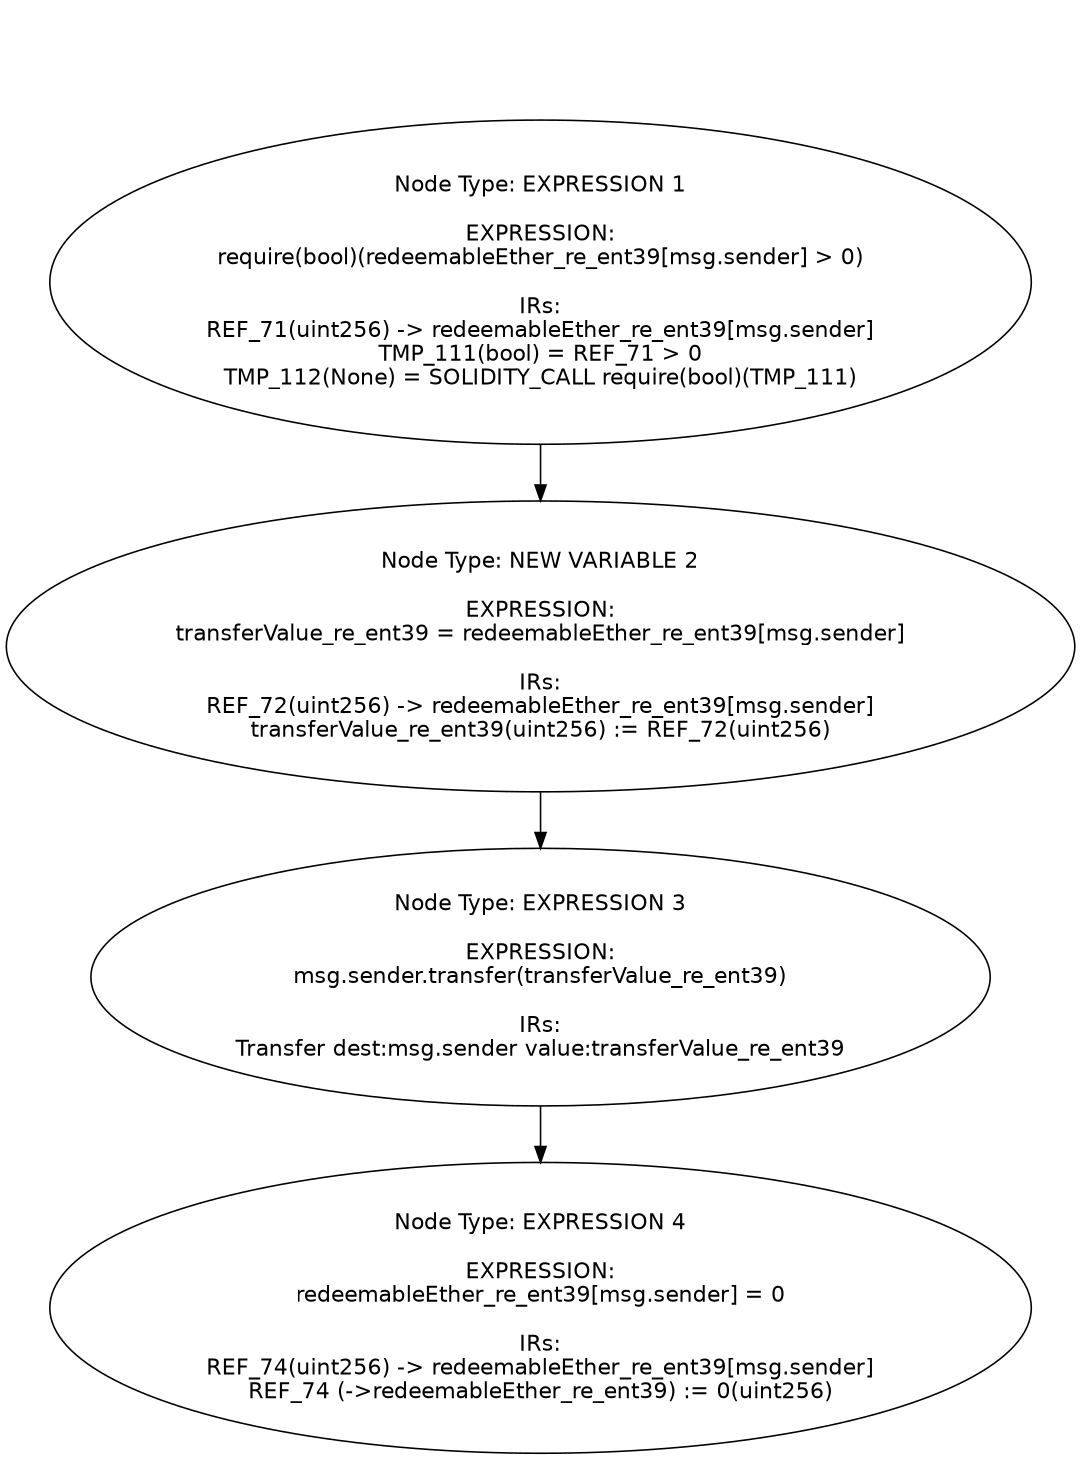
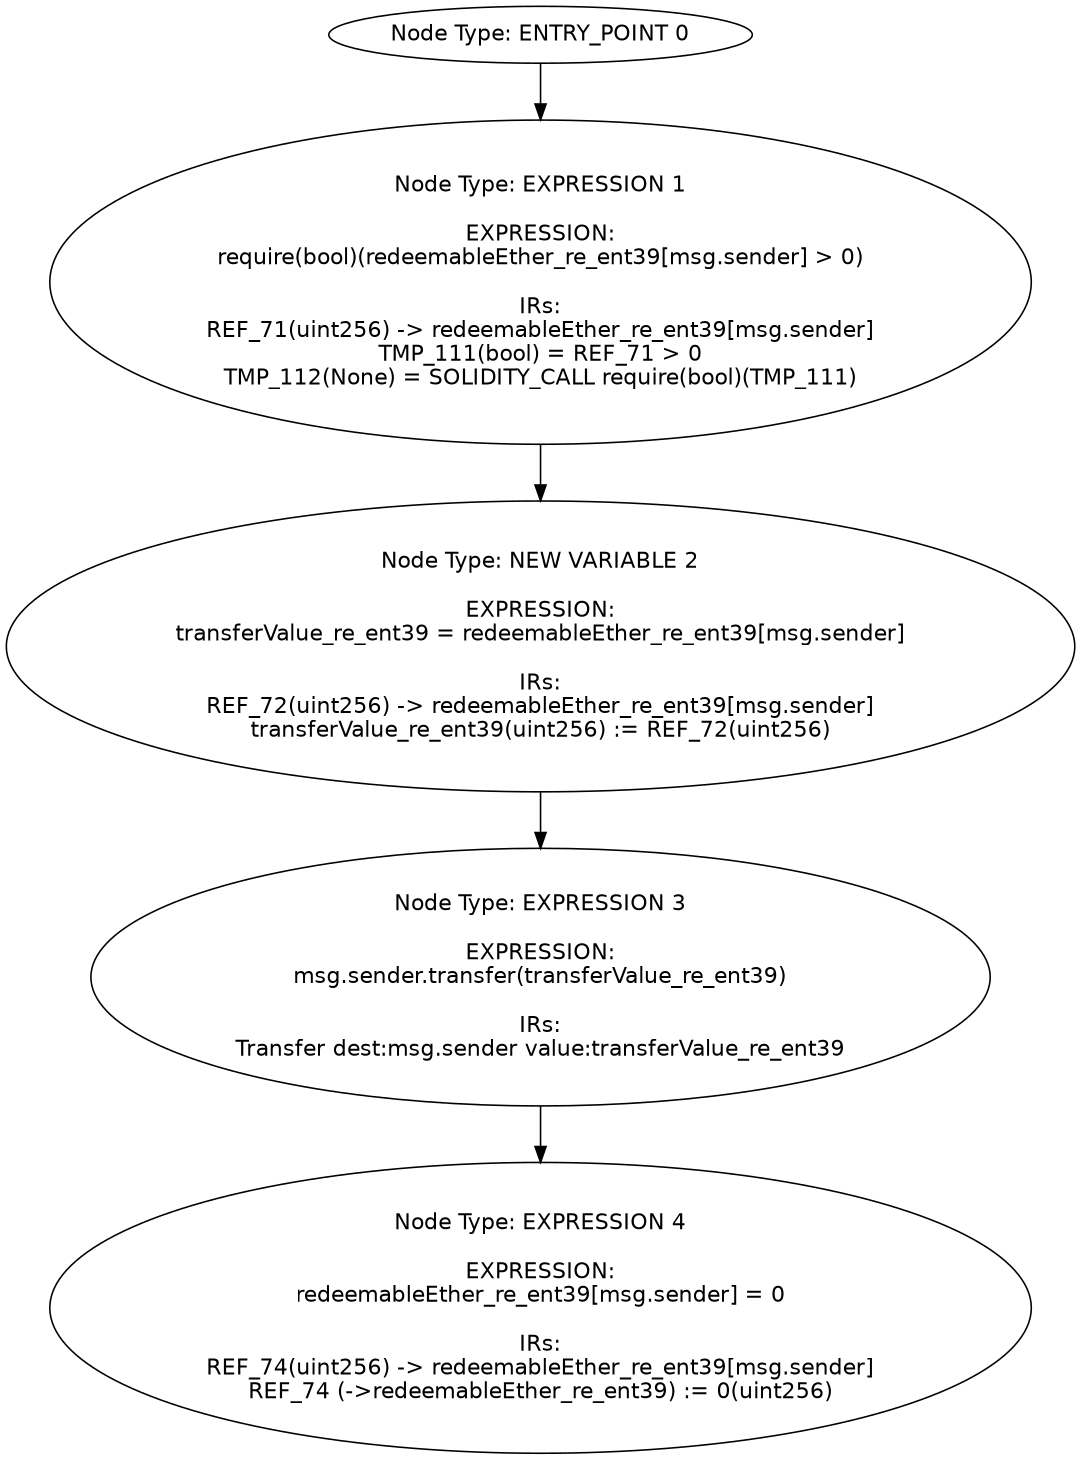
none -> (541, 35)
